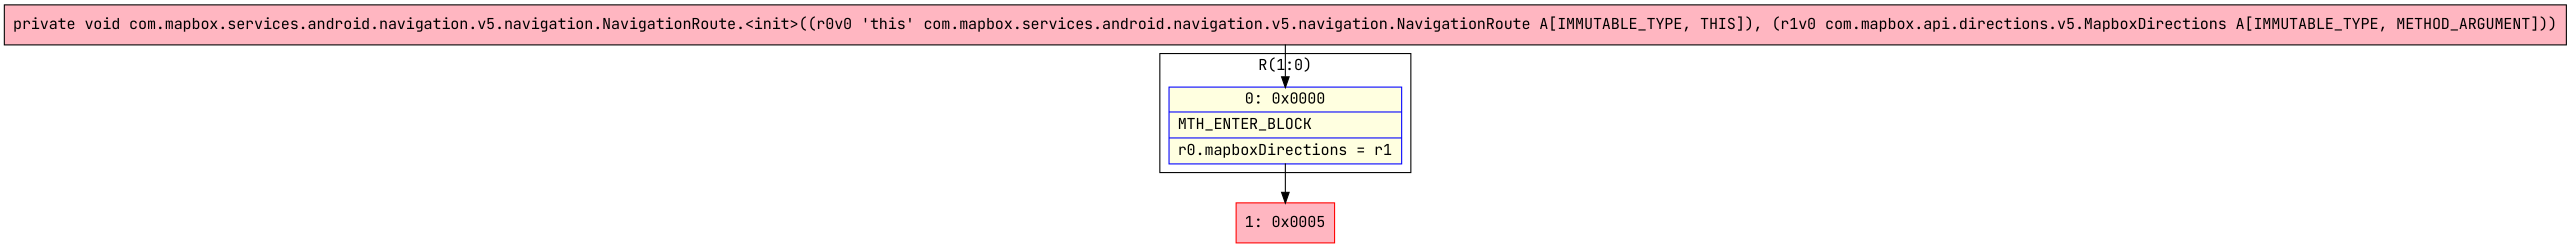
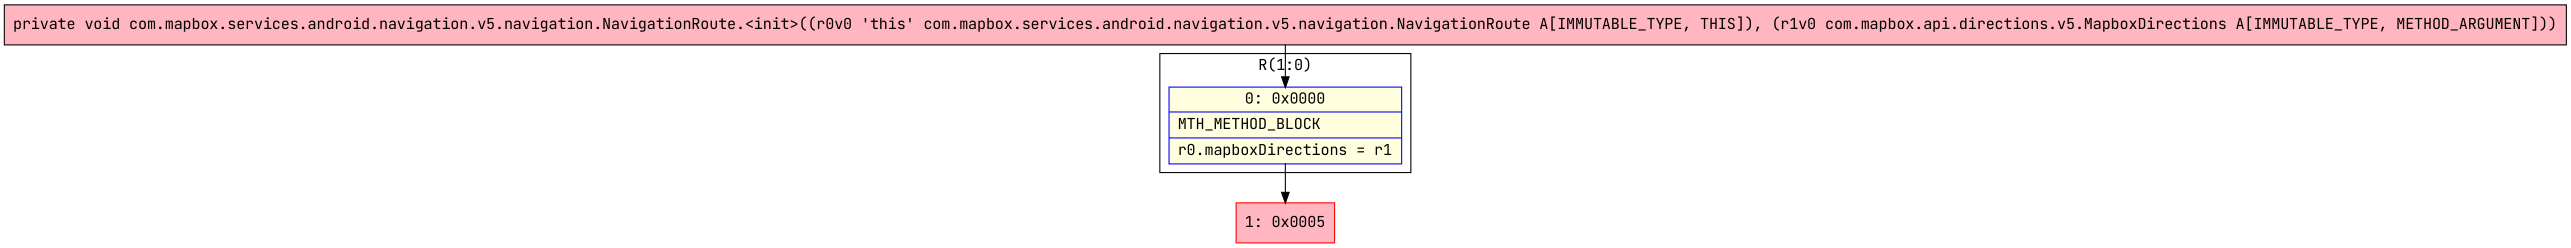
(1245, 124) -> (1250, 124)
